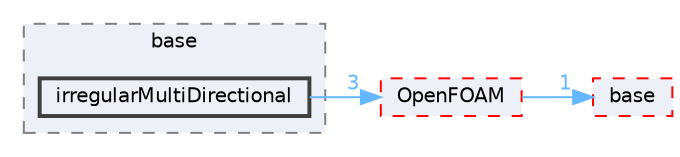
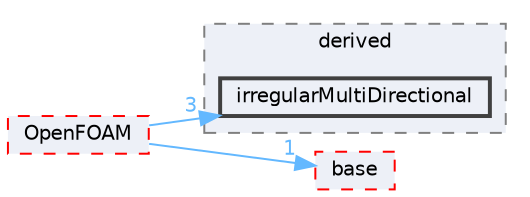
(175, 43) -> (355, 43)
(338, 97) -> (174, 122)
